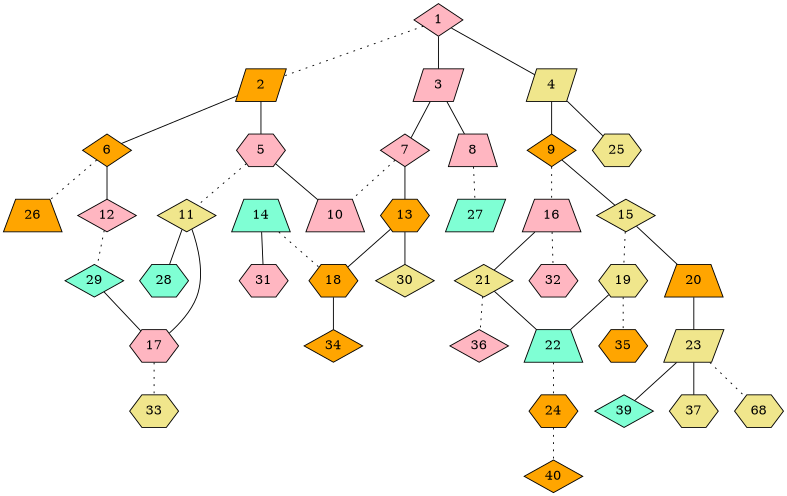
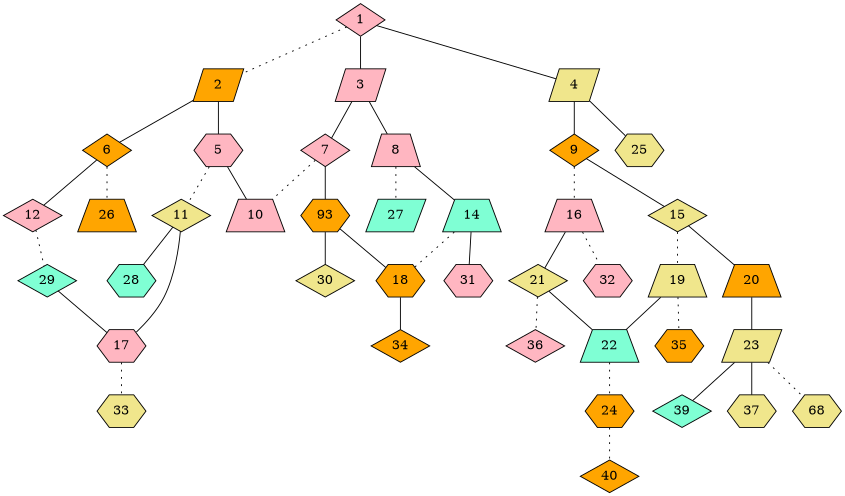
none -> (435, 183)
(405, 216) -> (325, 216)
(623, 281) -> (678, 281)
